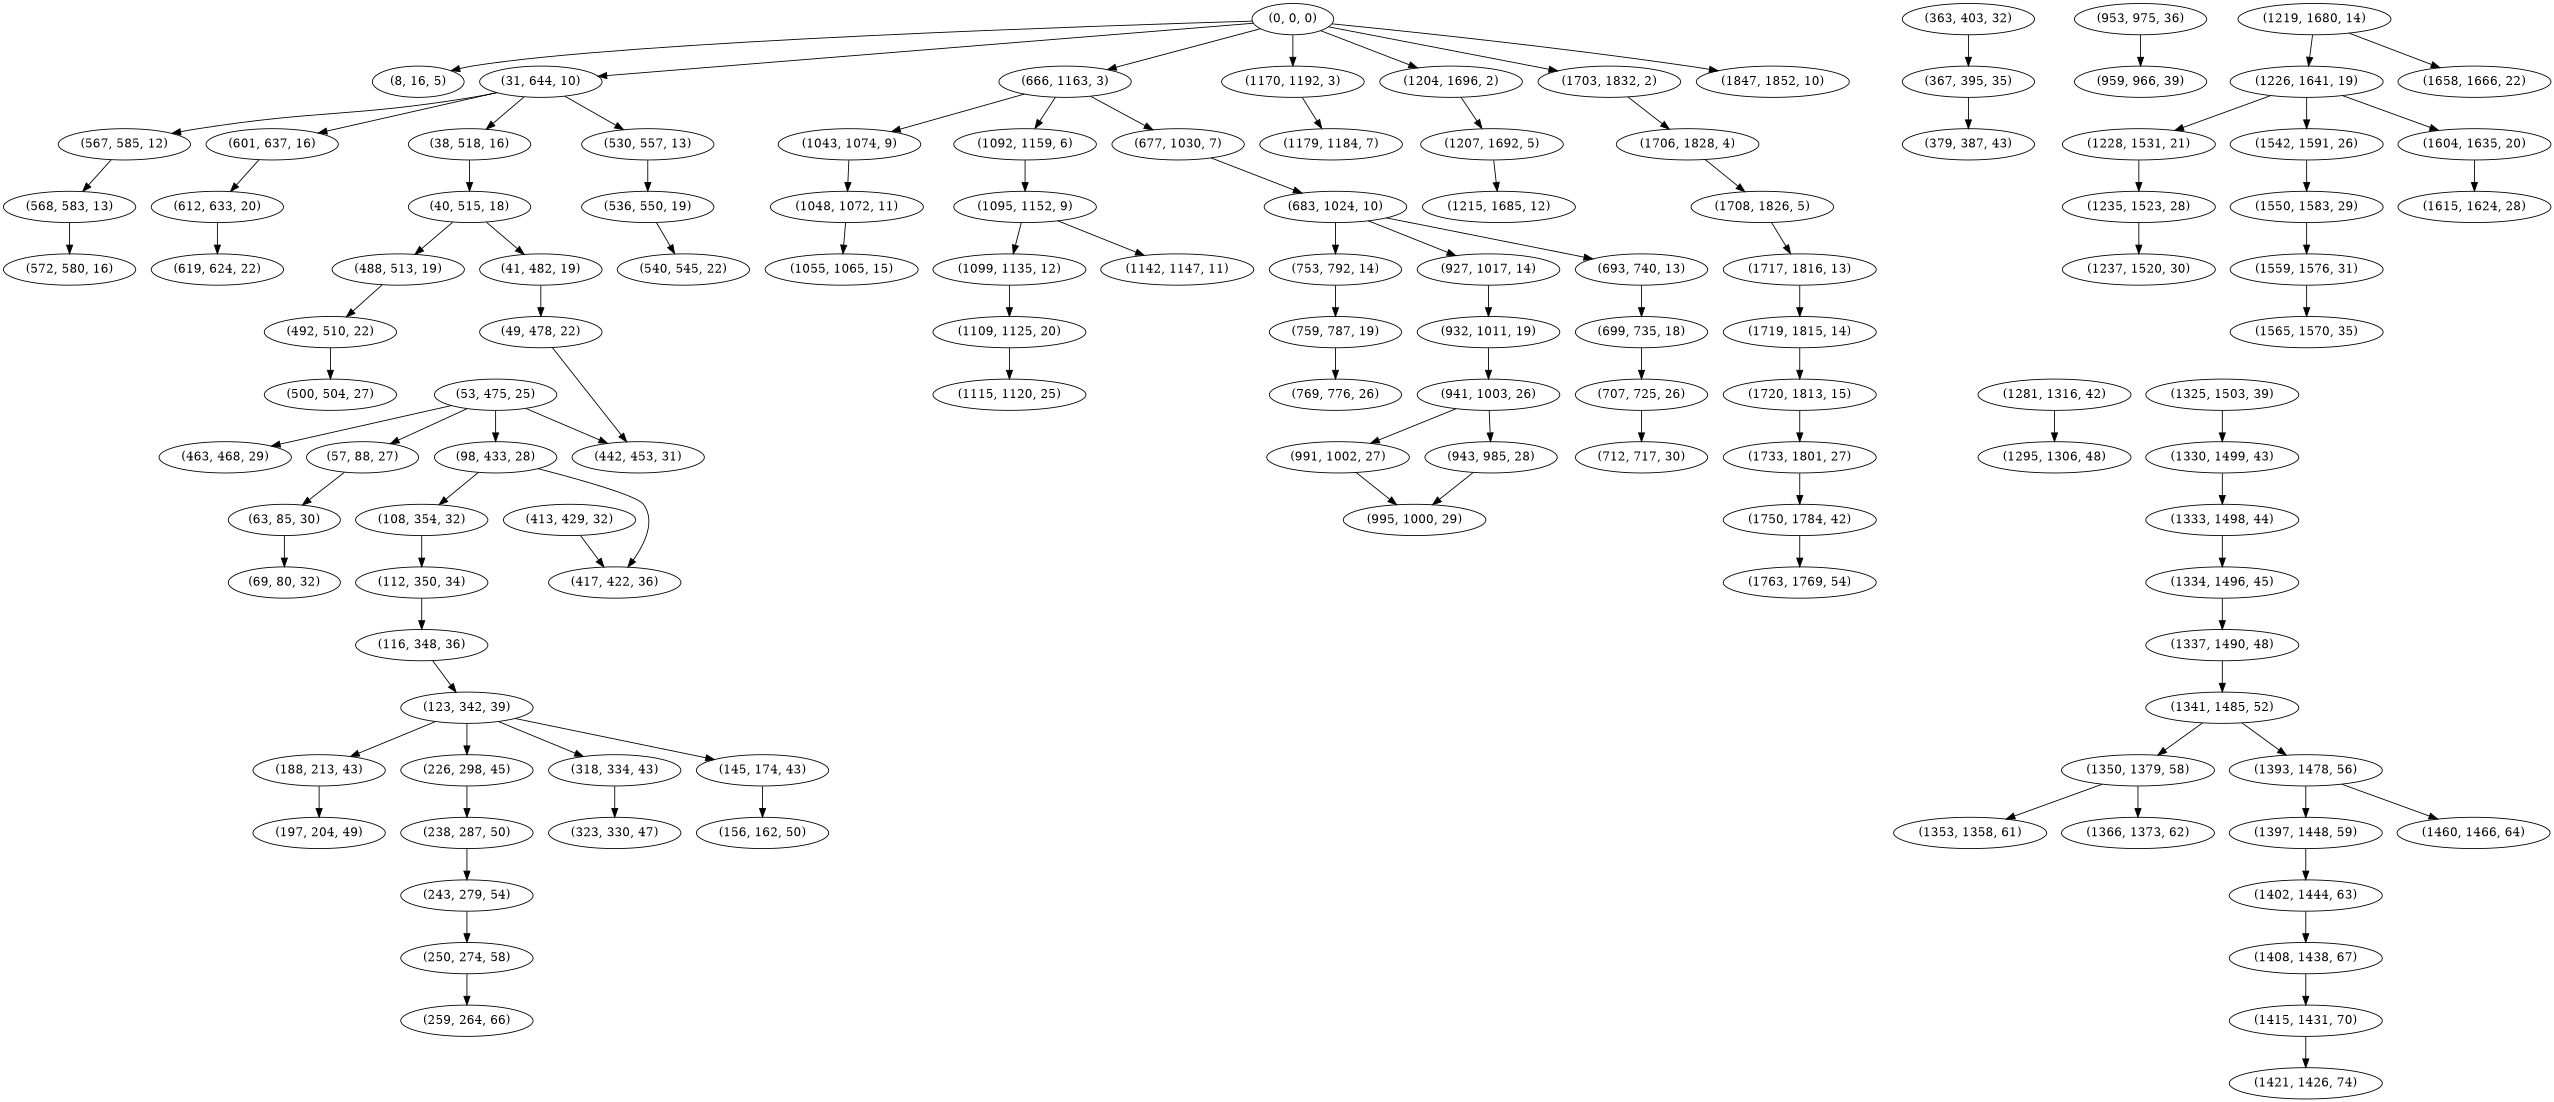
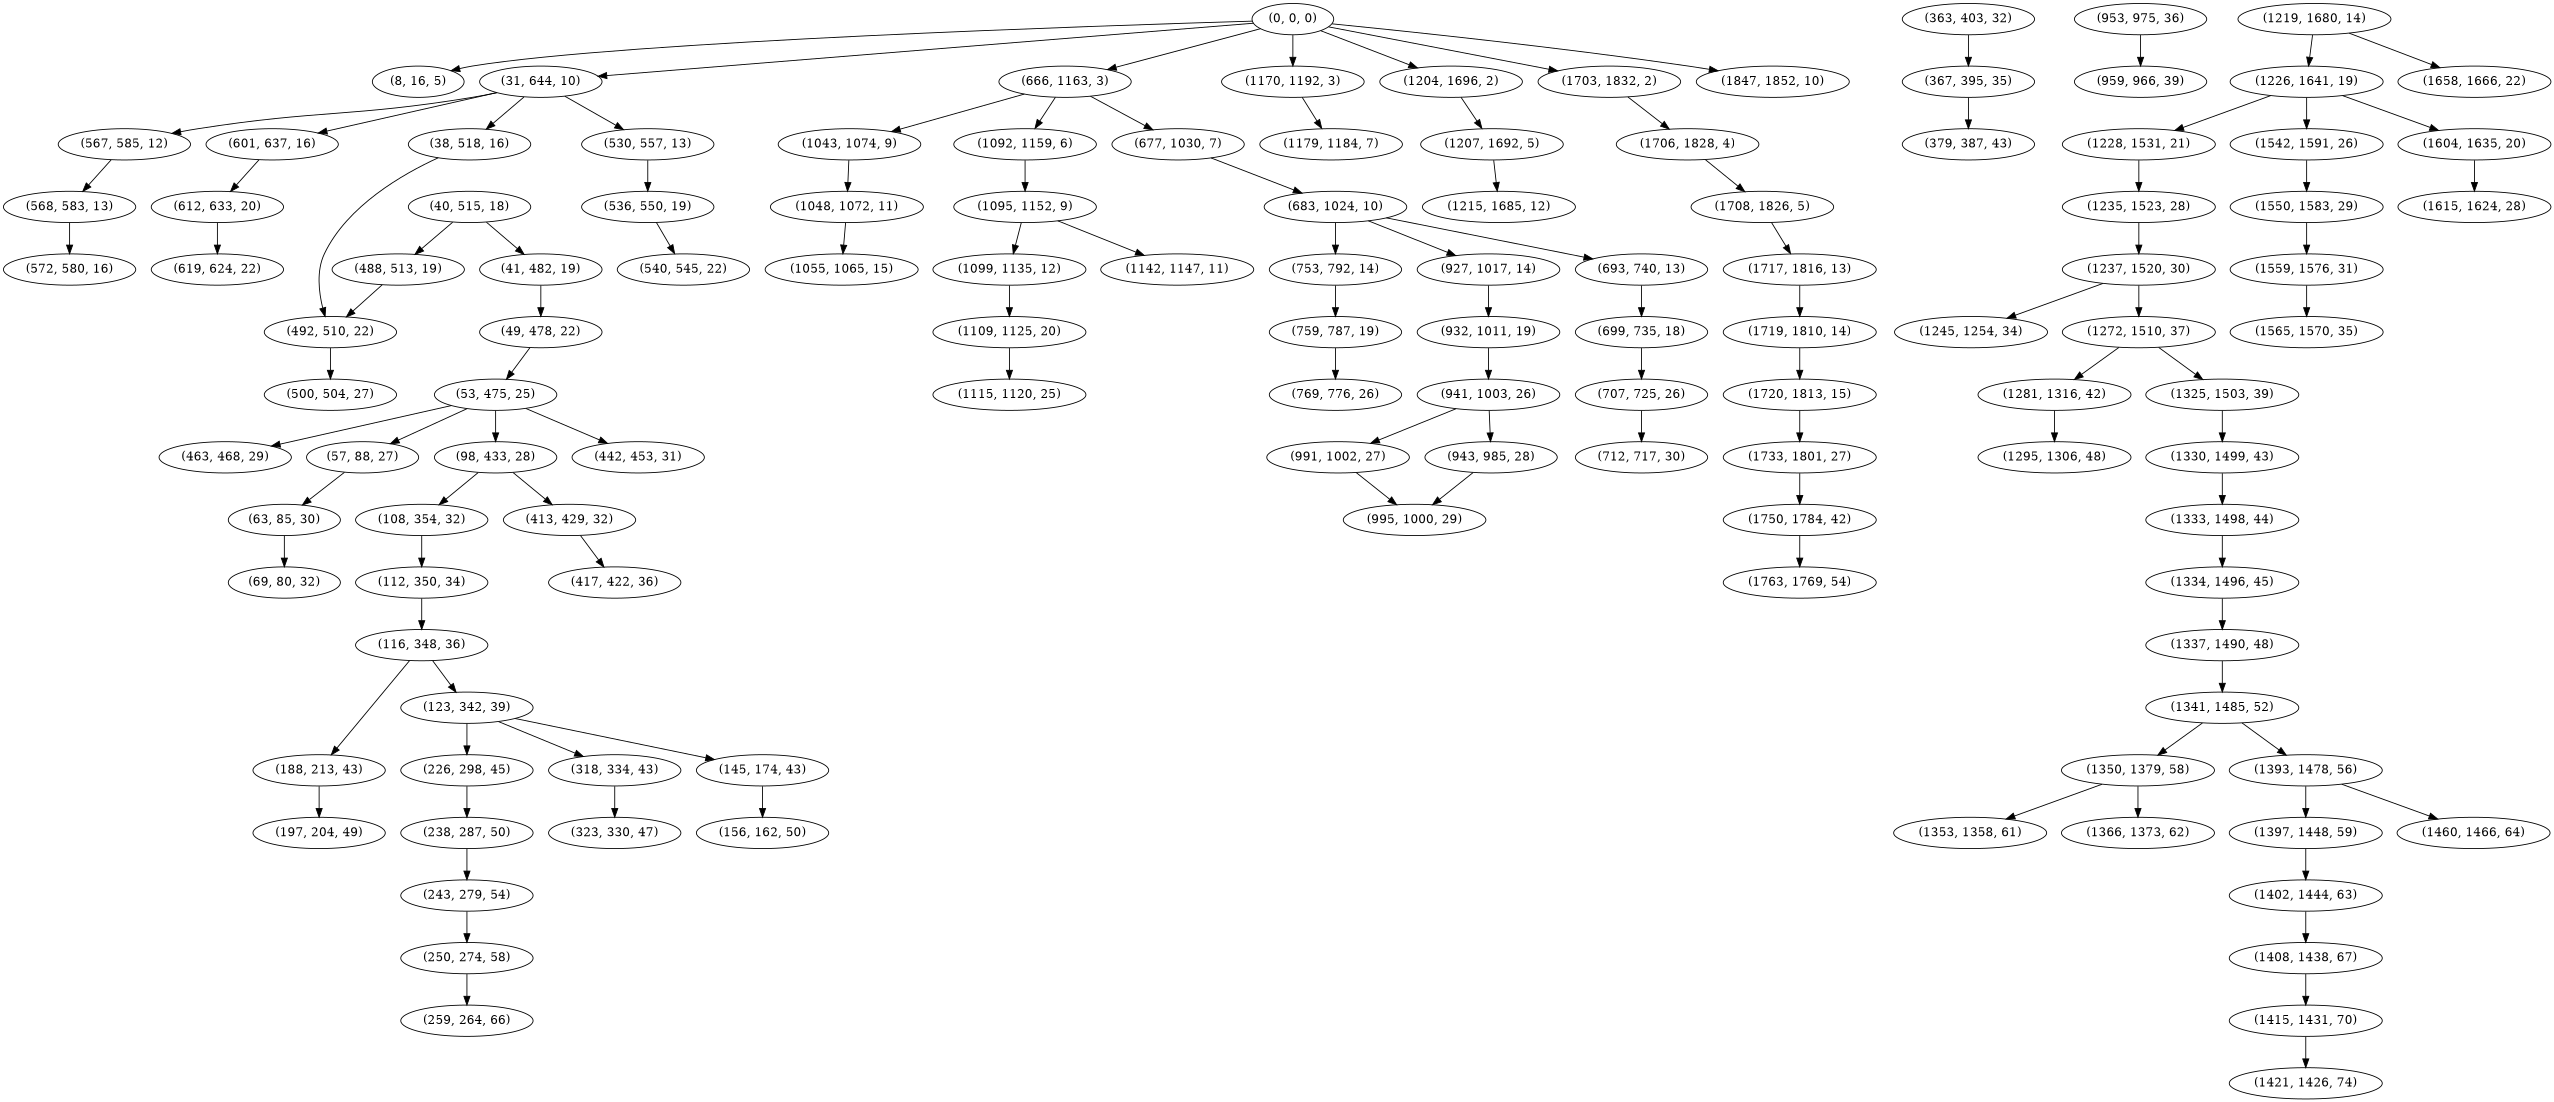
(470, 171) -> (353, 215)
(1800, 332) -> (1800, 332)
none -> (1971, 332)
none -> (2139, 332)
(587, 391) -> (521, 360)
(621, 493) -> (529, 486)
(397, 737) -> (373, 704)
